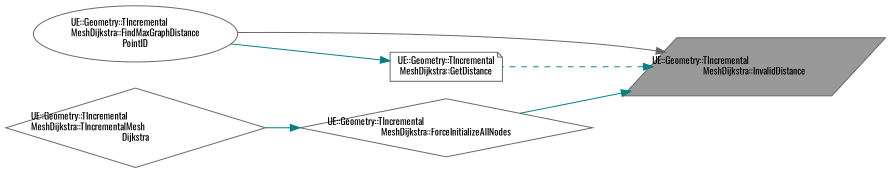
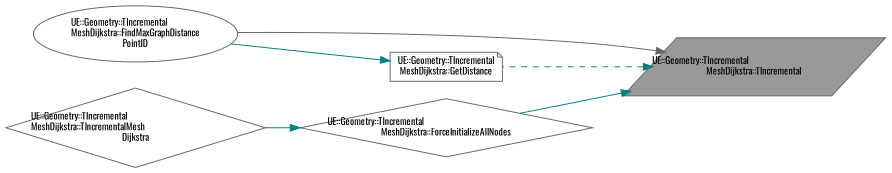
(754, 67) -> (754, 67)
